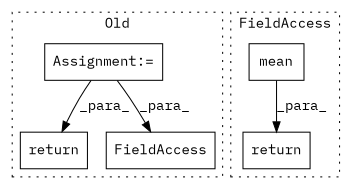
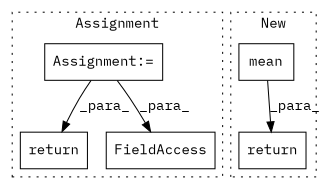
(117, 24) -> (117, 24)
(285, 24) -> (273, 24)
